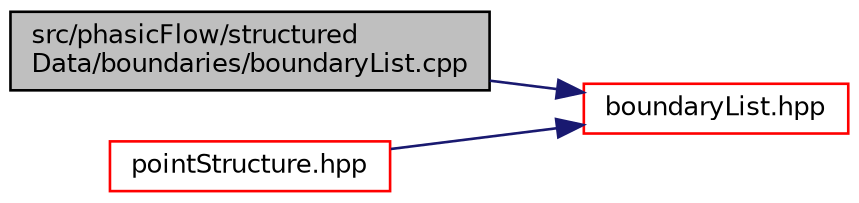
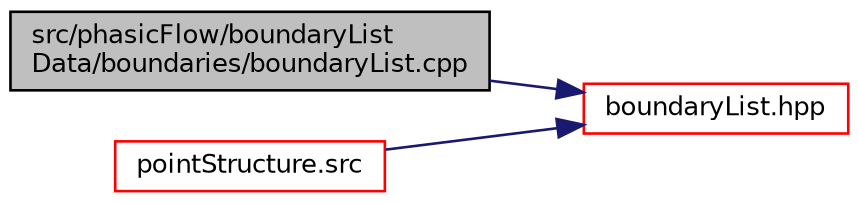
(250, 51) -> (250, 51)
(250, 166) -> (250, 166)
